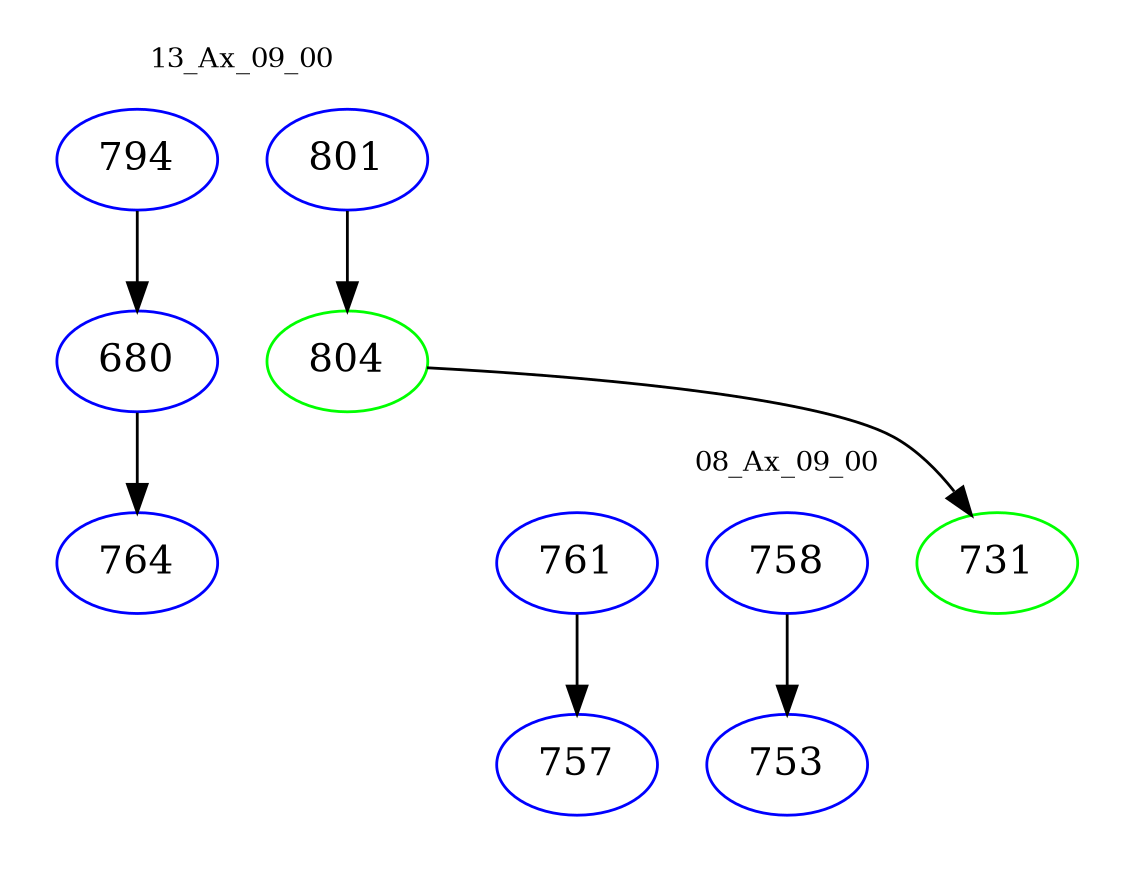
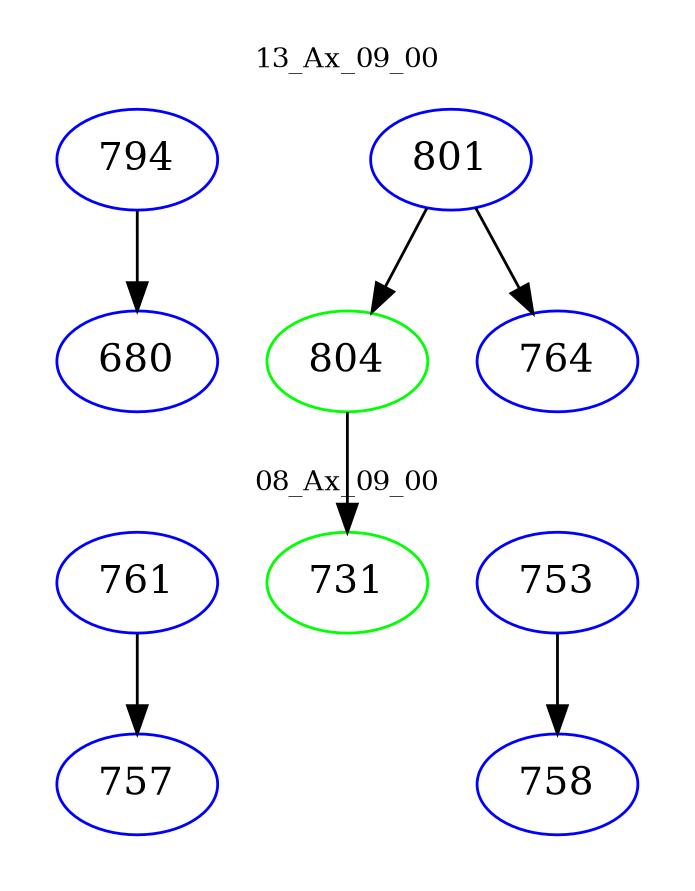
(137, 448) -> (497, 248)
(787, 650) -> (557, 670)
